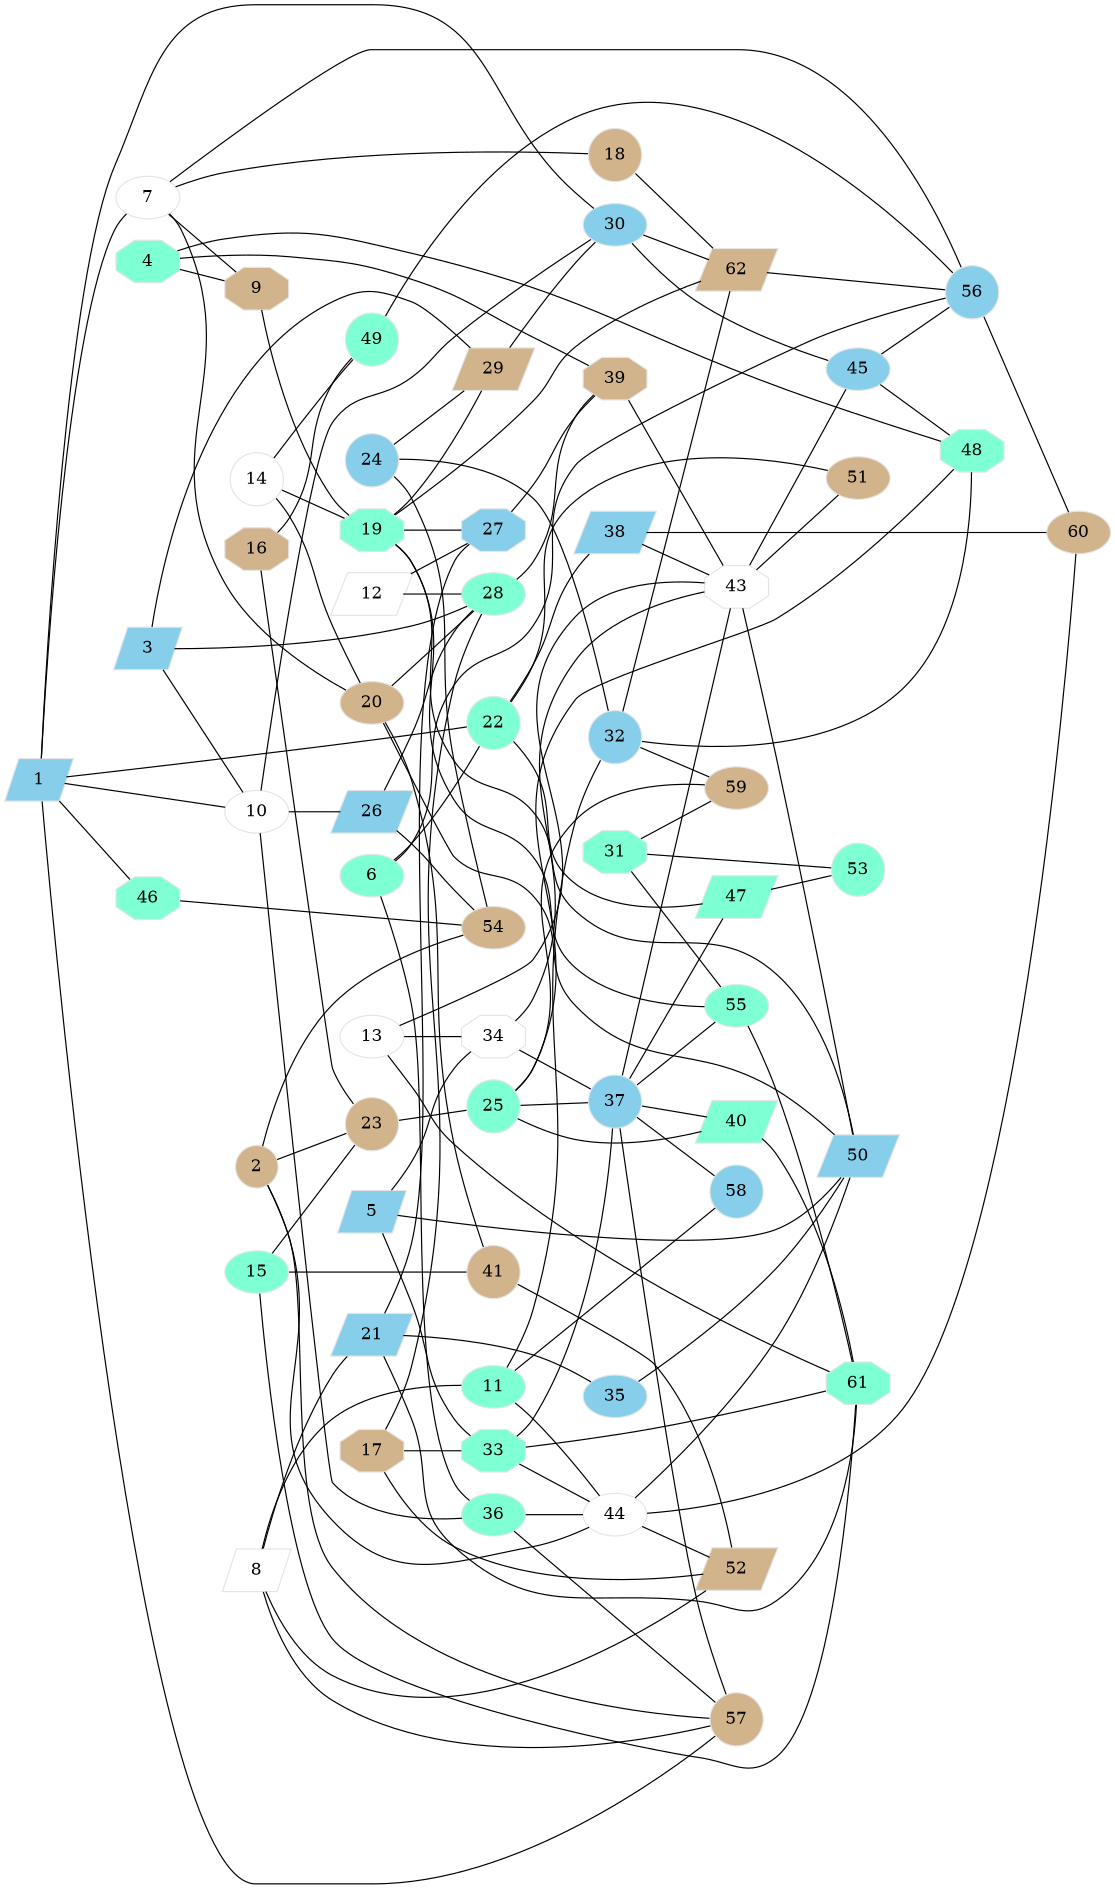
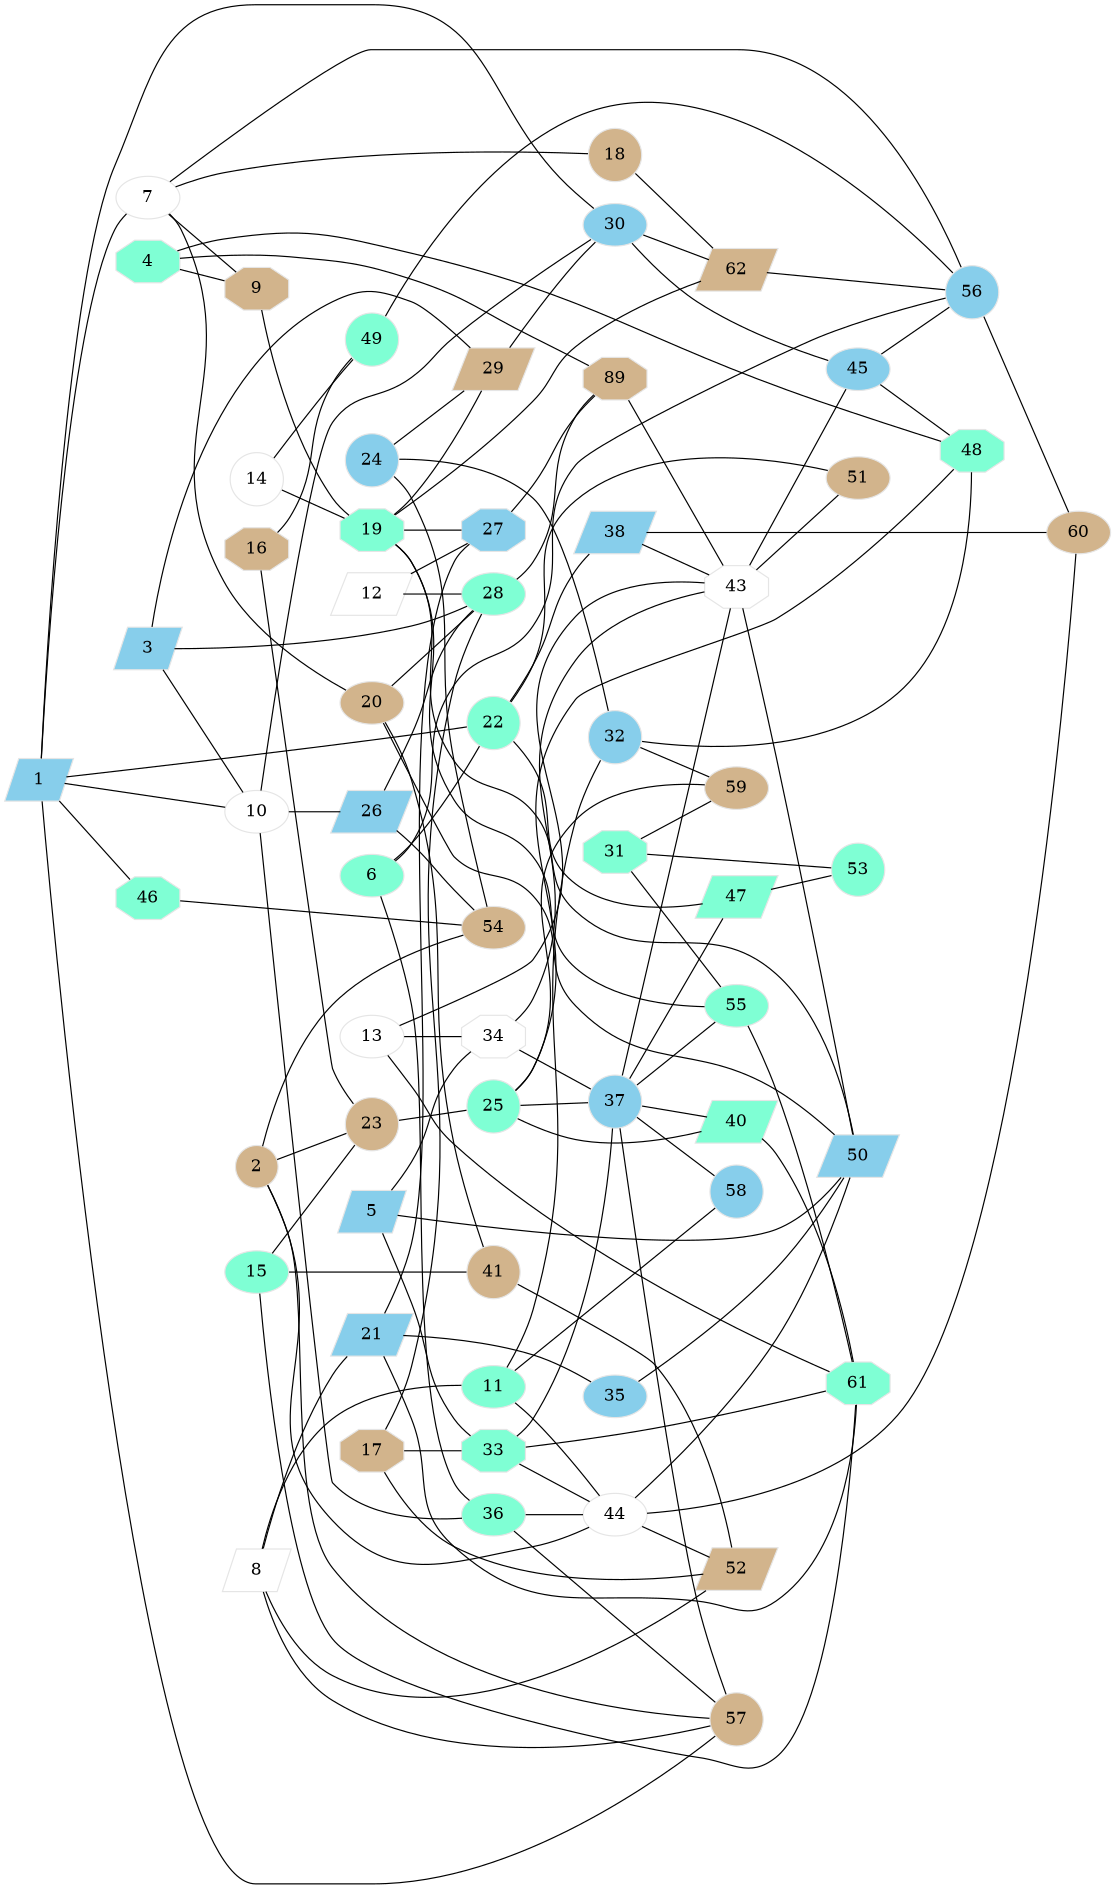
(615, 379) -> (615, 379)
(676, 501) -> none
(319, 590) -> none
